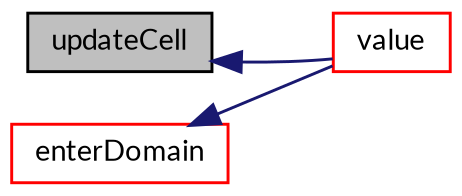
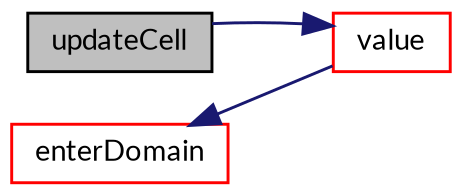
(287, 62) -> (257, 23)
